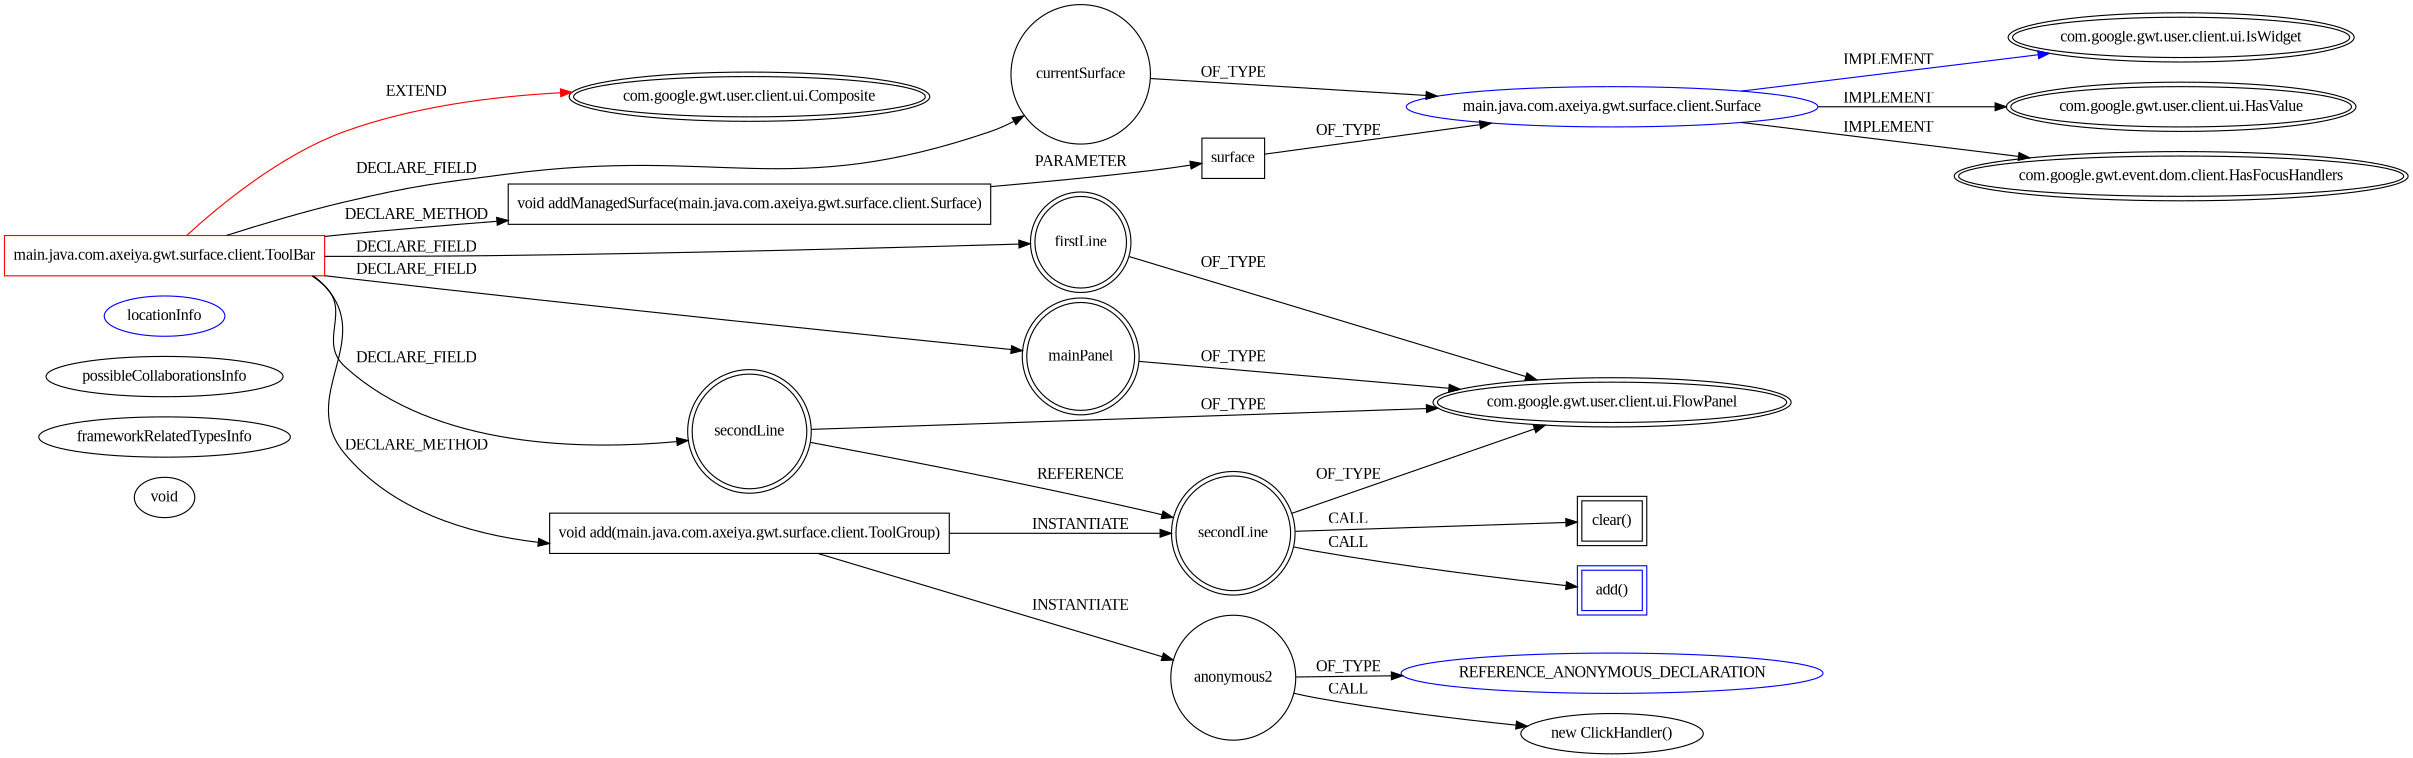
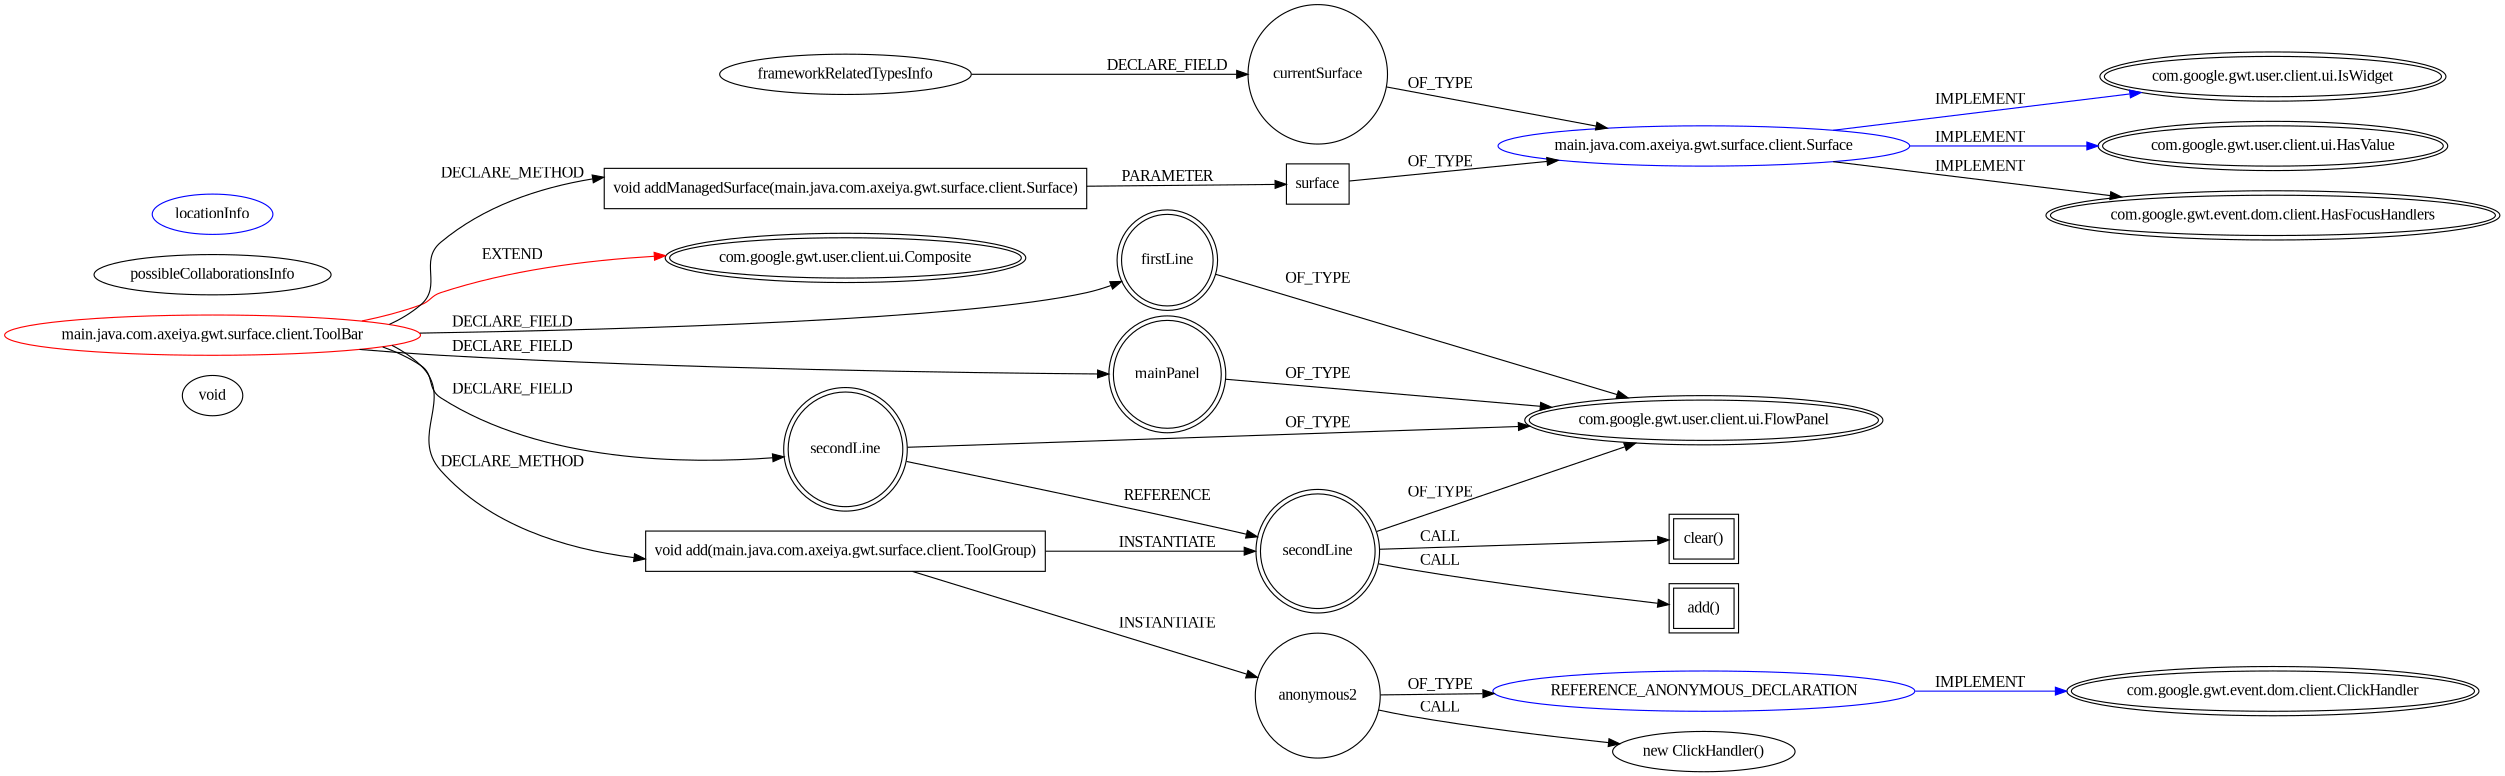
(1907, 107) -> (1998, 146)
(620, 166) -> (1104, 74)
(165, 256) -> (213, 335)
(1612, 590) -> (1704, 608)
none -> (2273, 691)
